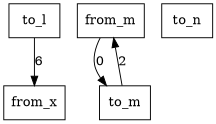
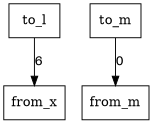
(187, 21) -> none
(94, 58) -> none
(123, 62) -> (120, 62)
